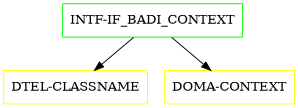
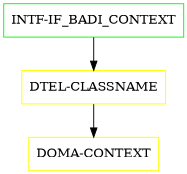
(188, 51) -> (94, 116)
